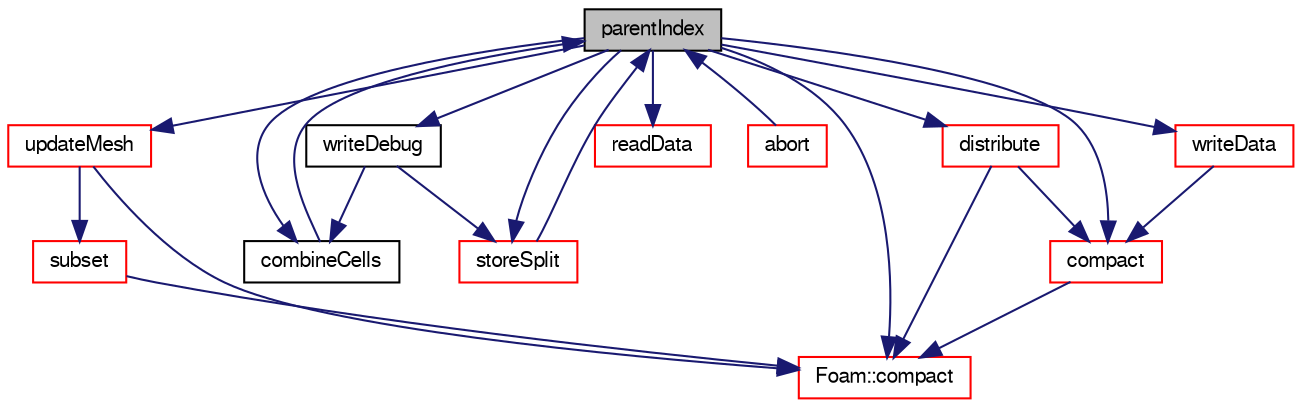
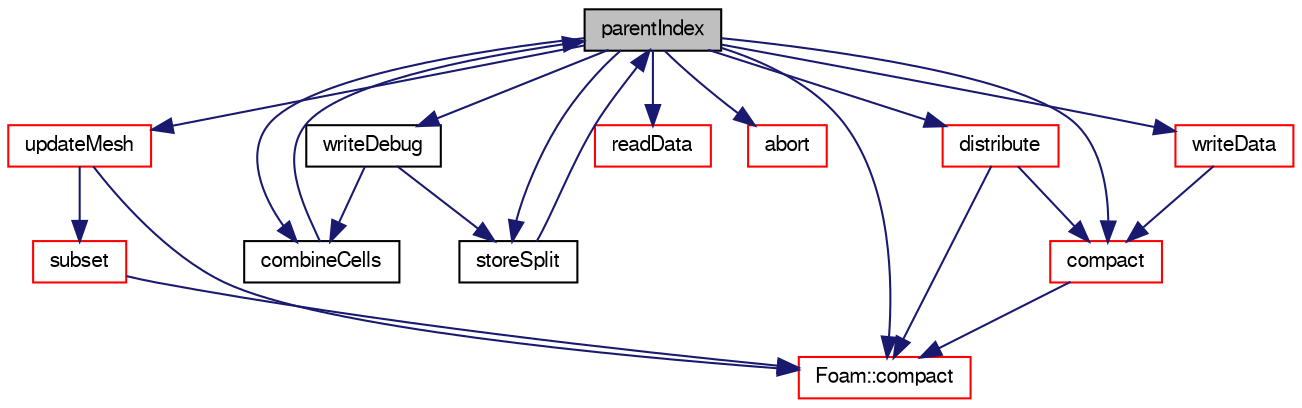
(740, 93) -> (700, 83)
(518, 262) -> (518, 262)
